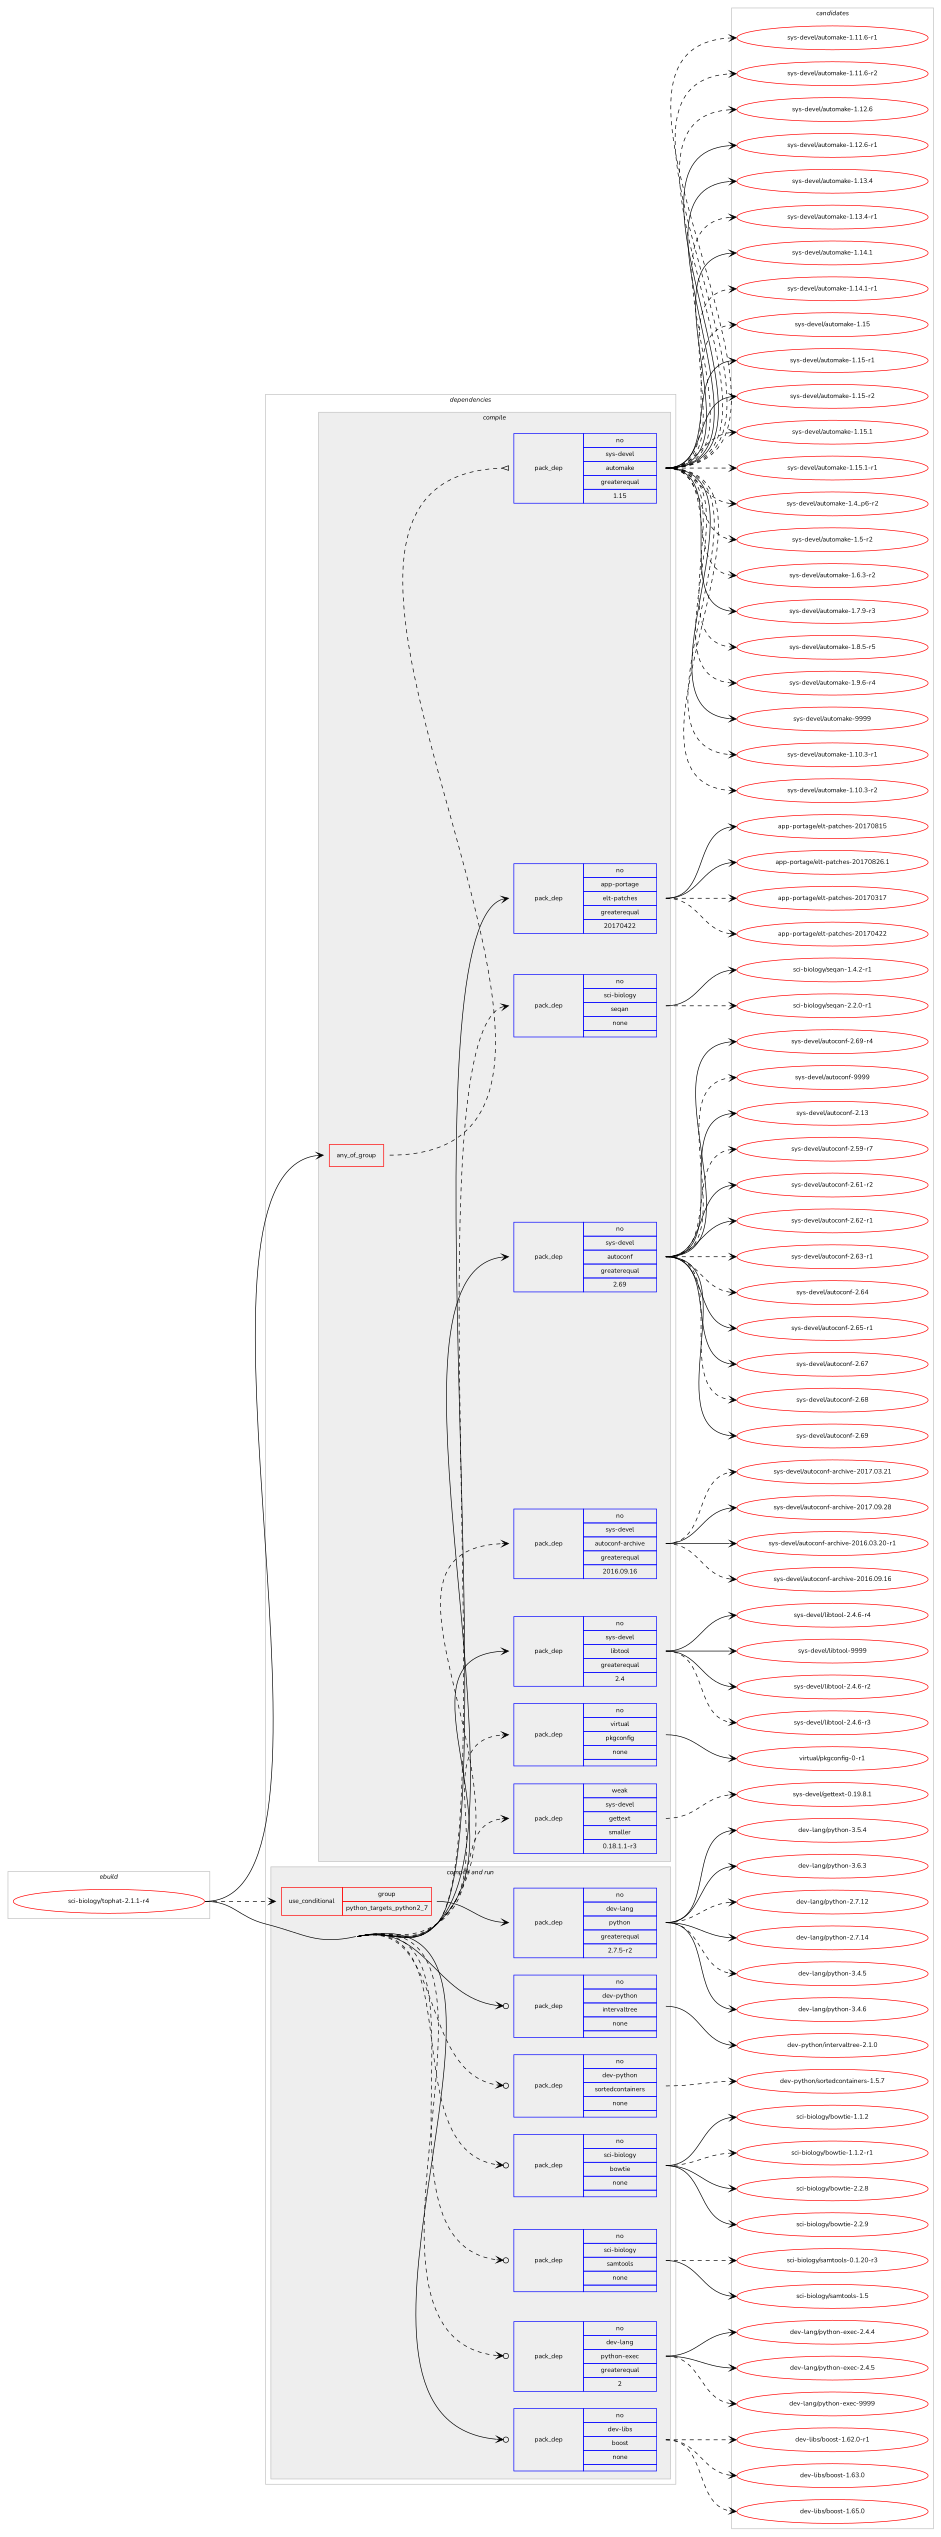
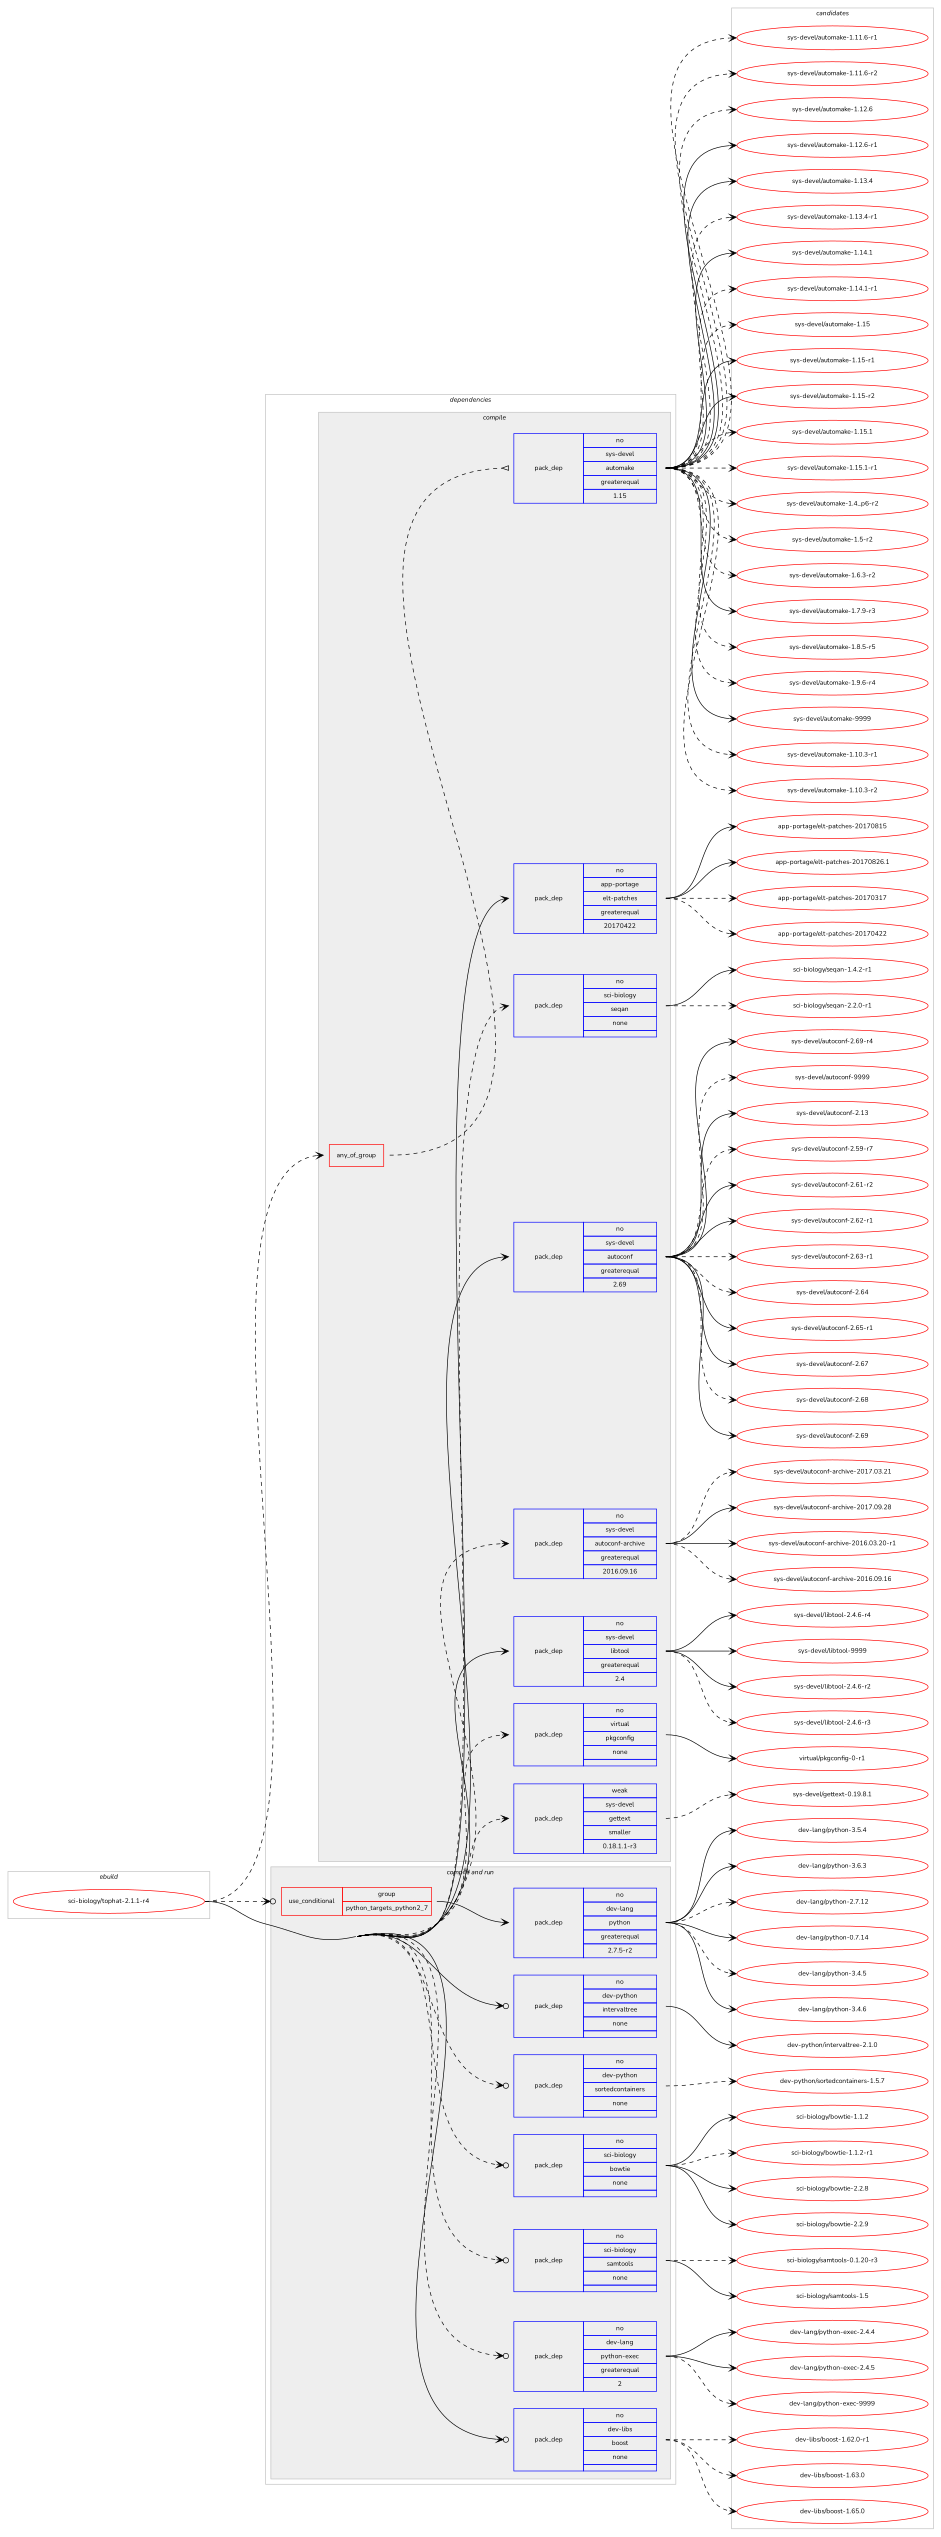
(261, 1472) -> (261, 1472)
(237, 1901) -> (234, 1901)
(833, 1938) -> (833, 1938)
